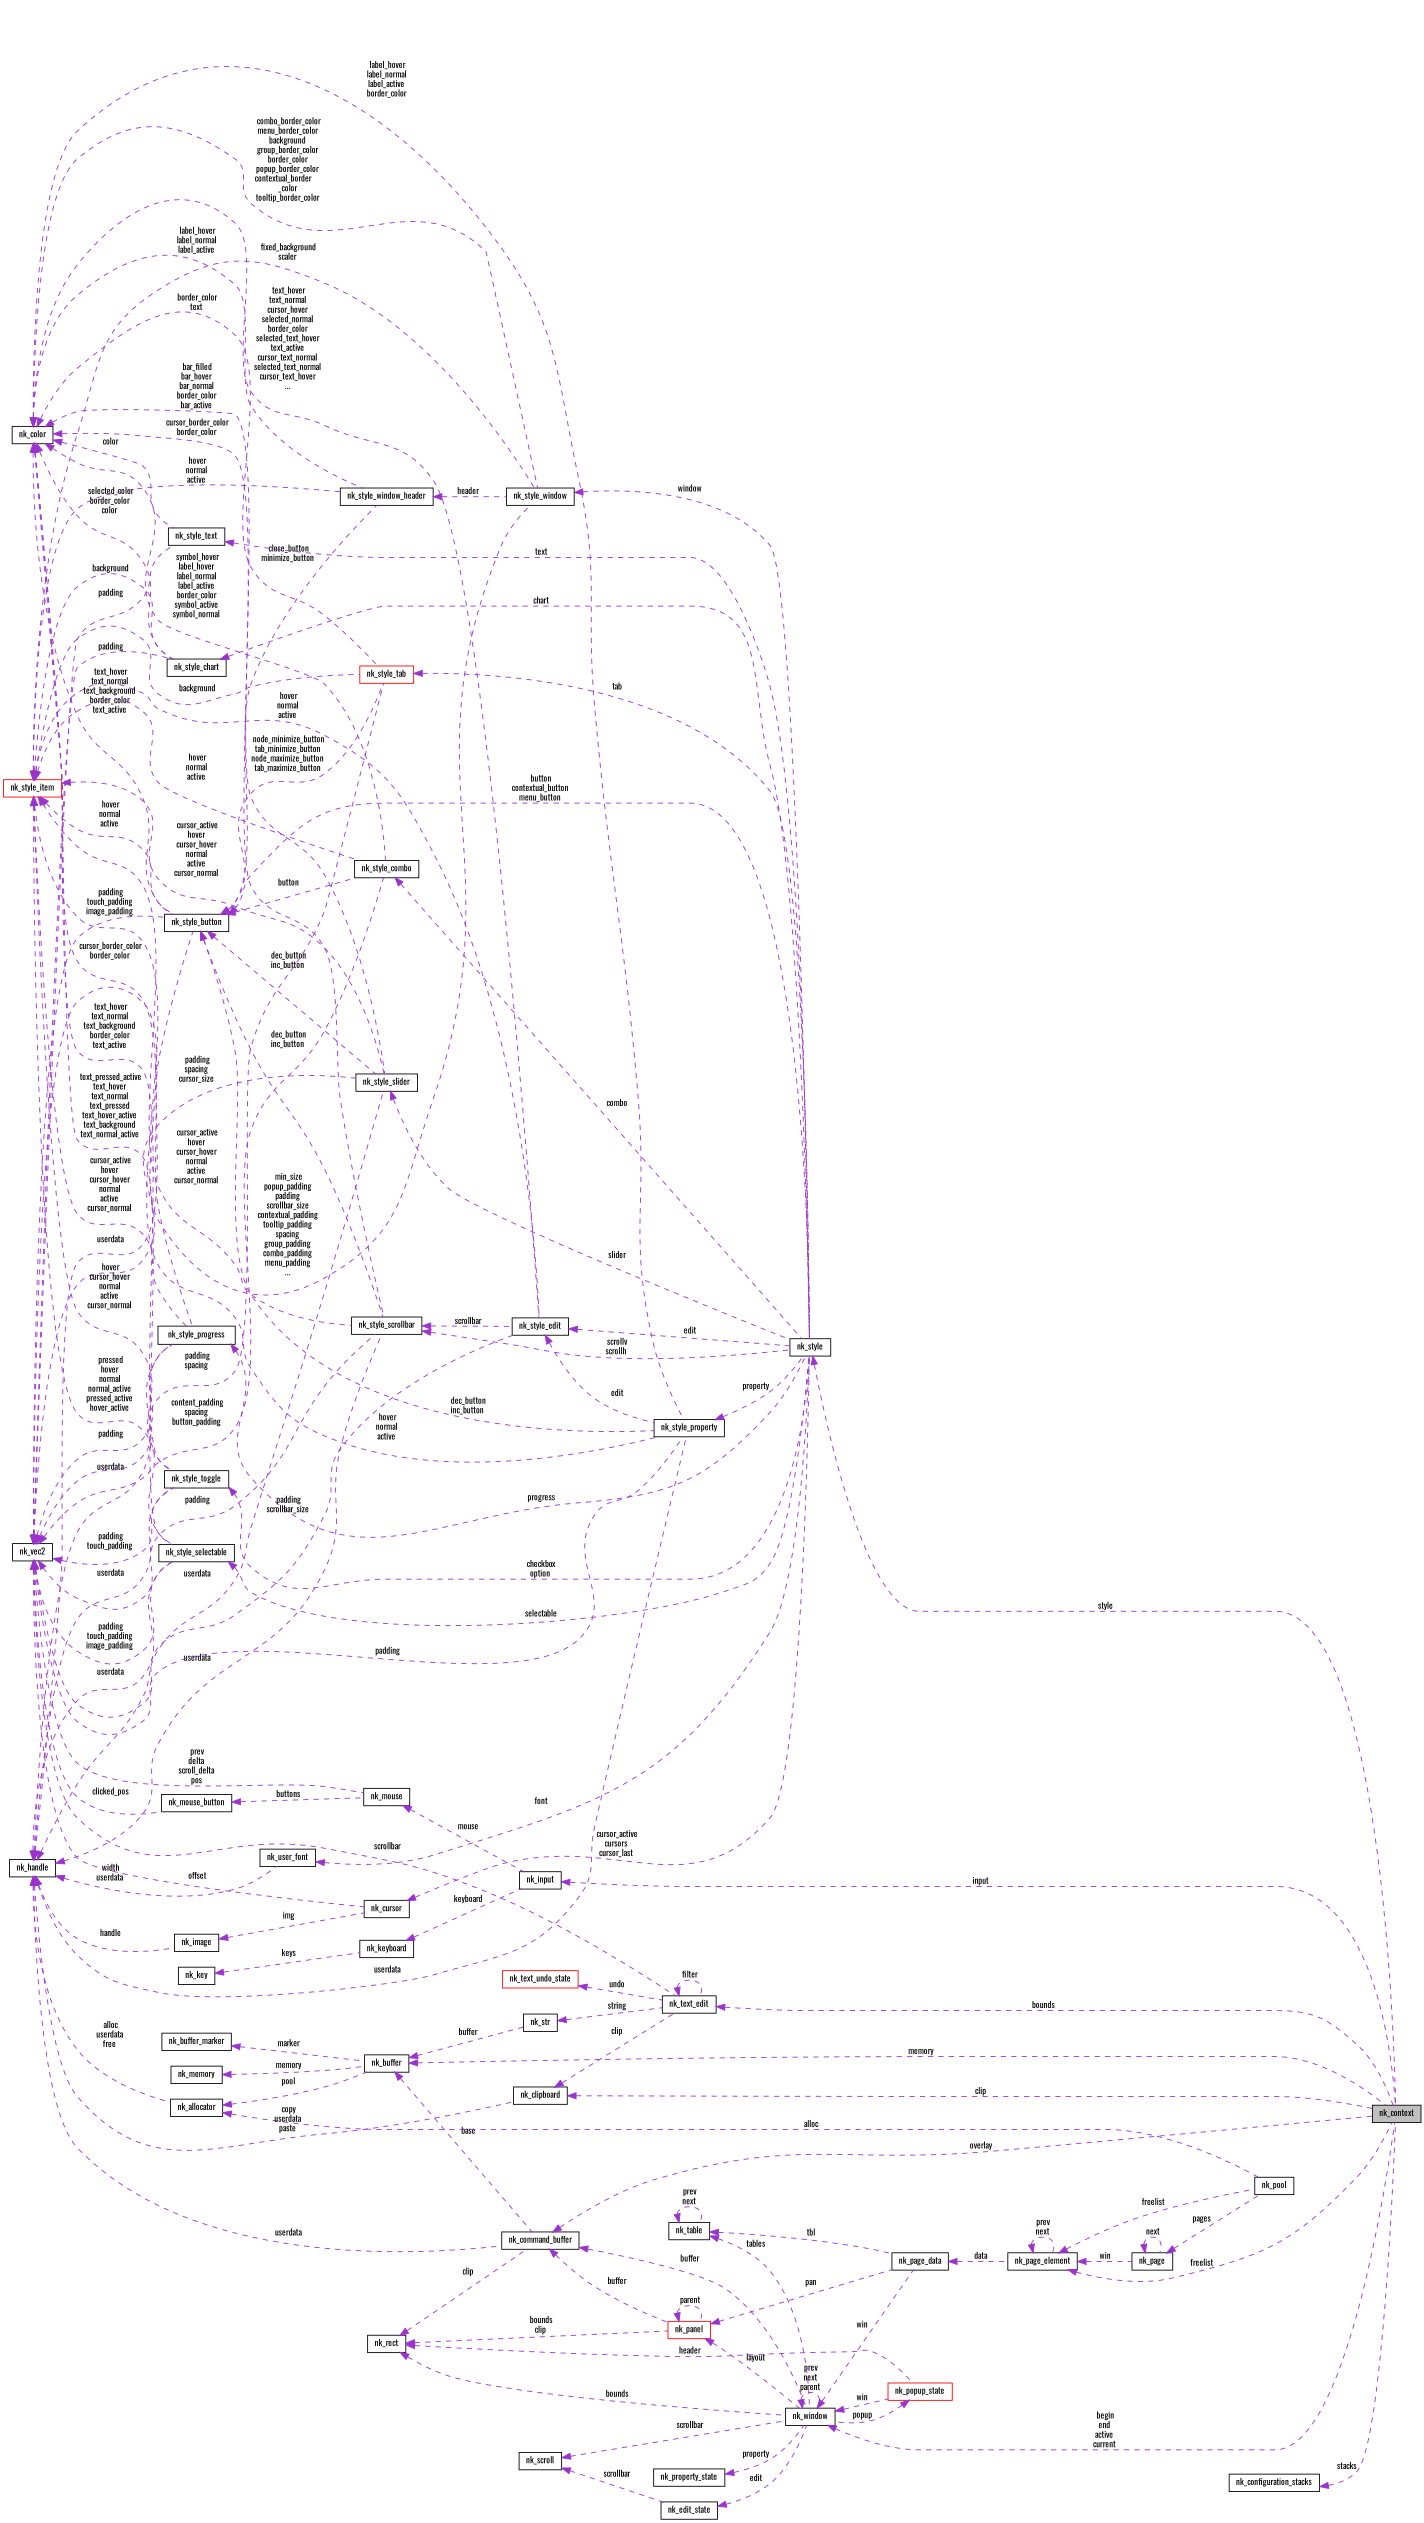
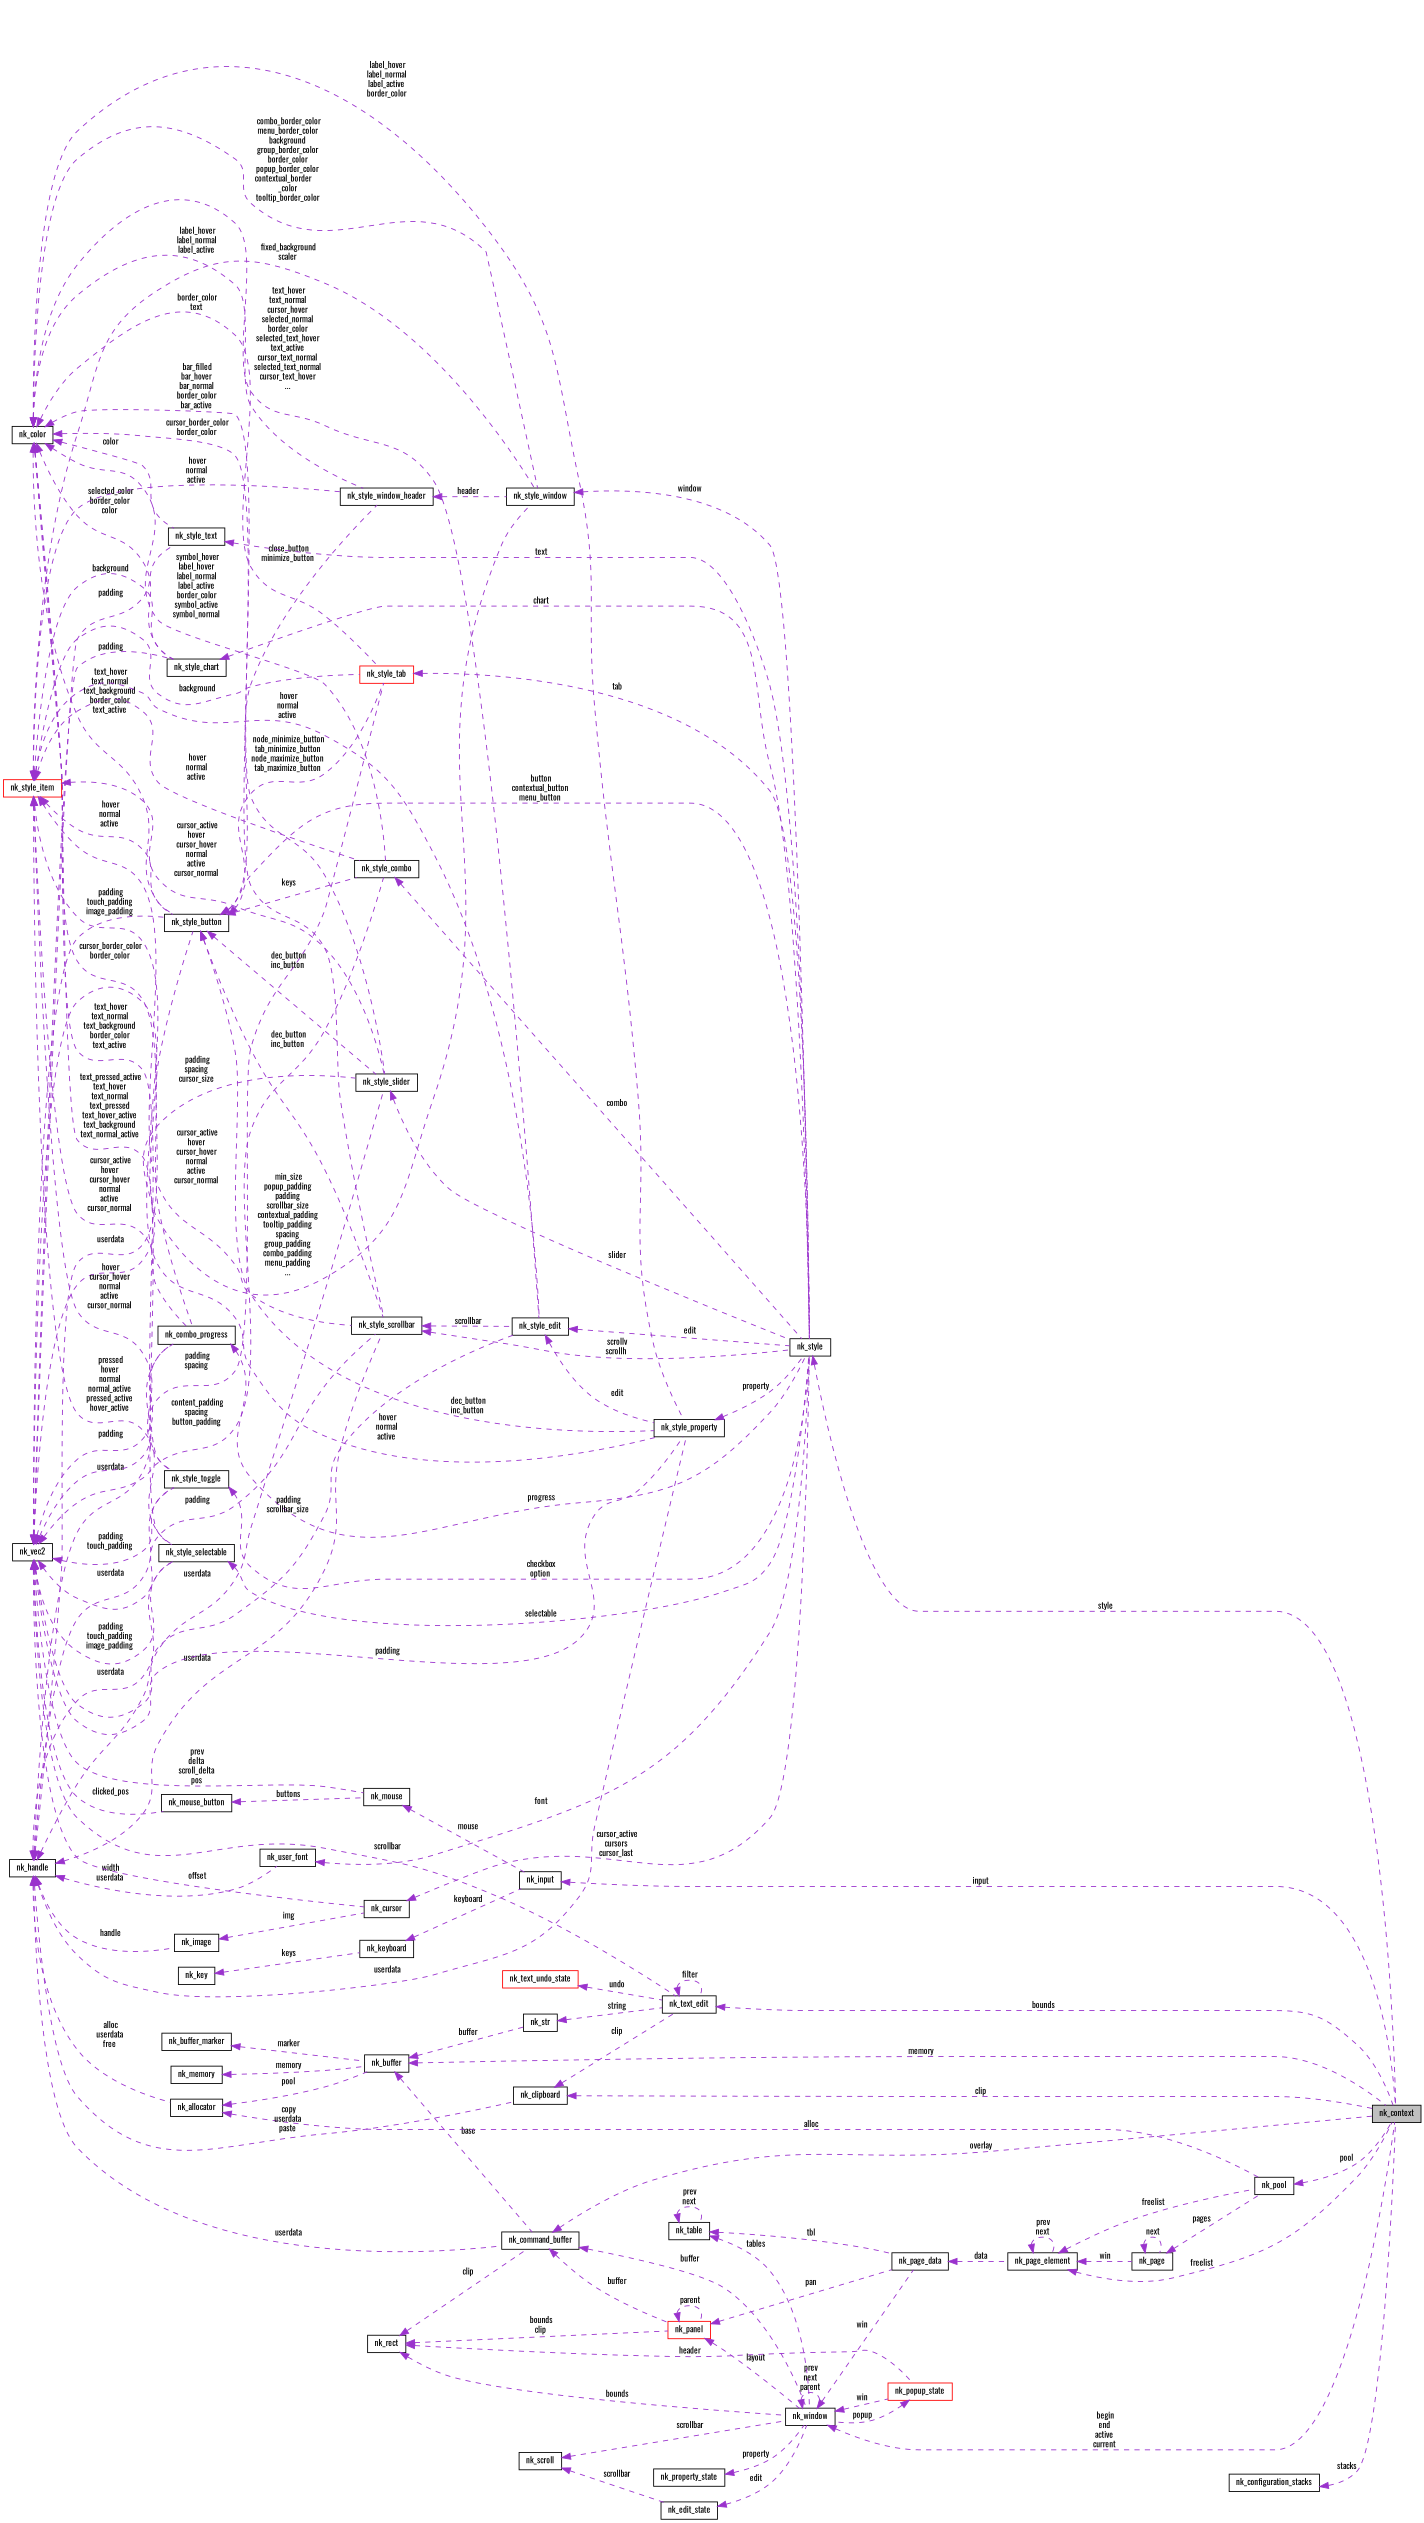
(288, 883) -> (288, 883)
(197, 1335) -> (197, 1335)
none -> (1355, 2164)
